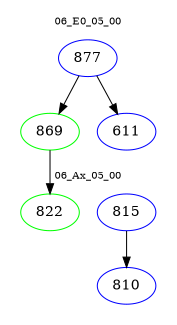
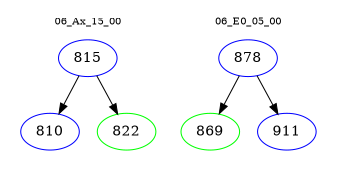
(88, 58) -> (248, 58)
(127, 132) -> (287, 132)
(50, 173) -> (105, 90)
(88, 176) -> (88, 22)
